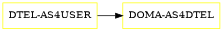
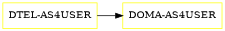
(171, 16) -> (172, 16)
